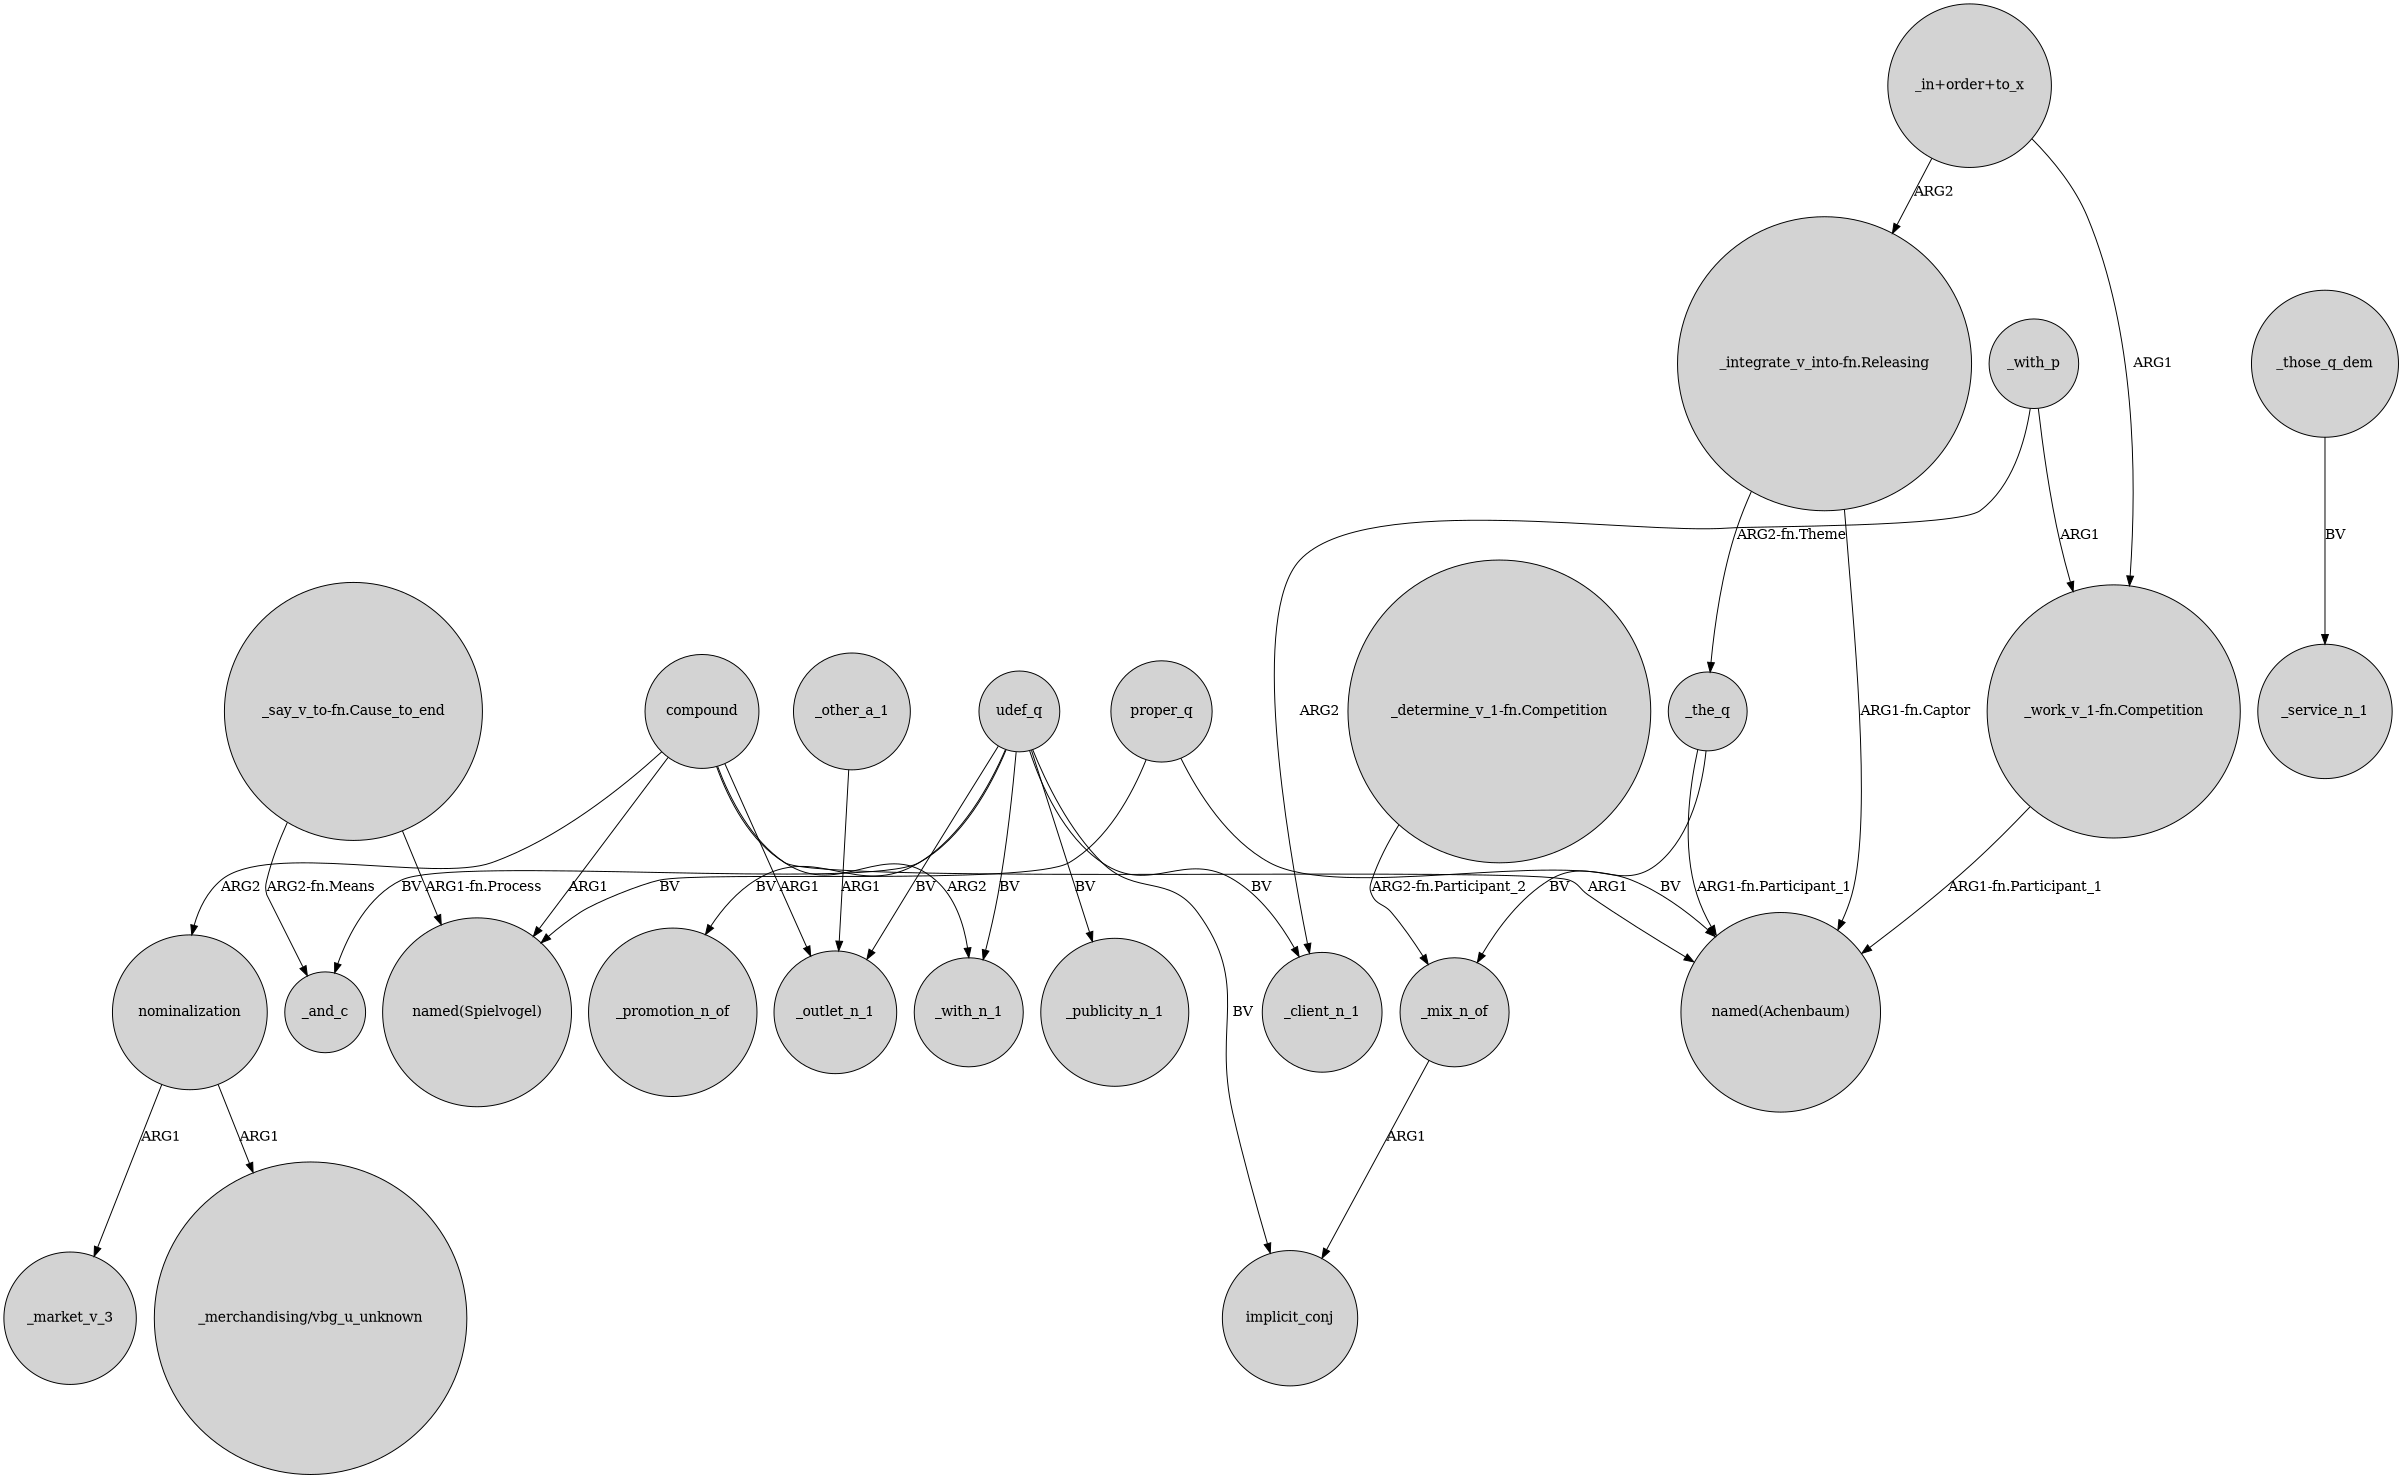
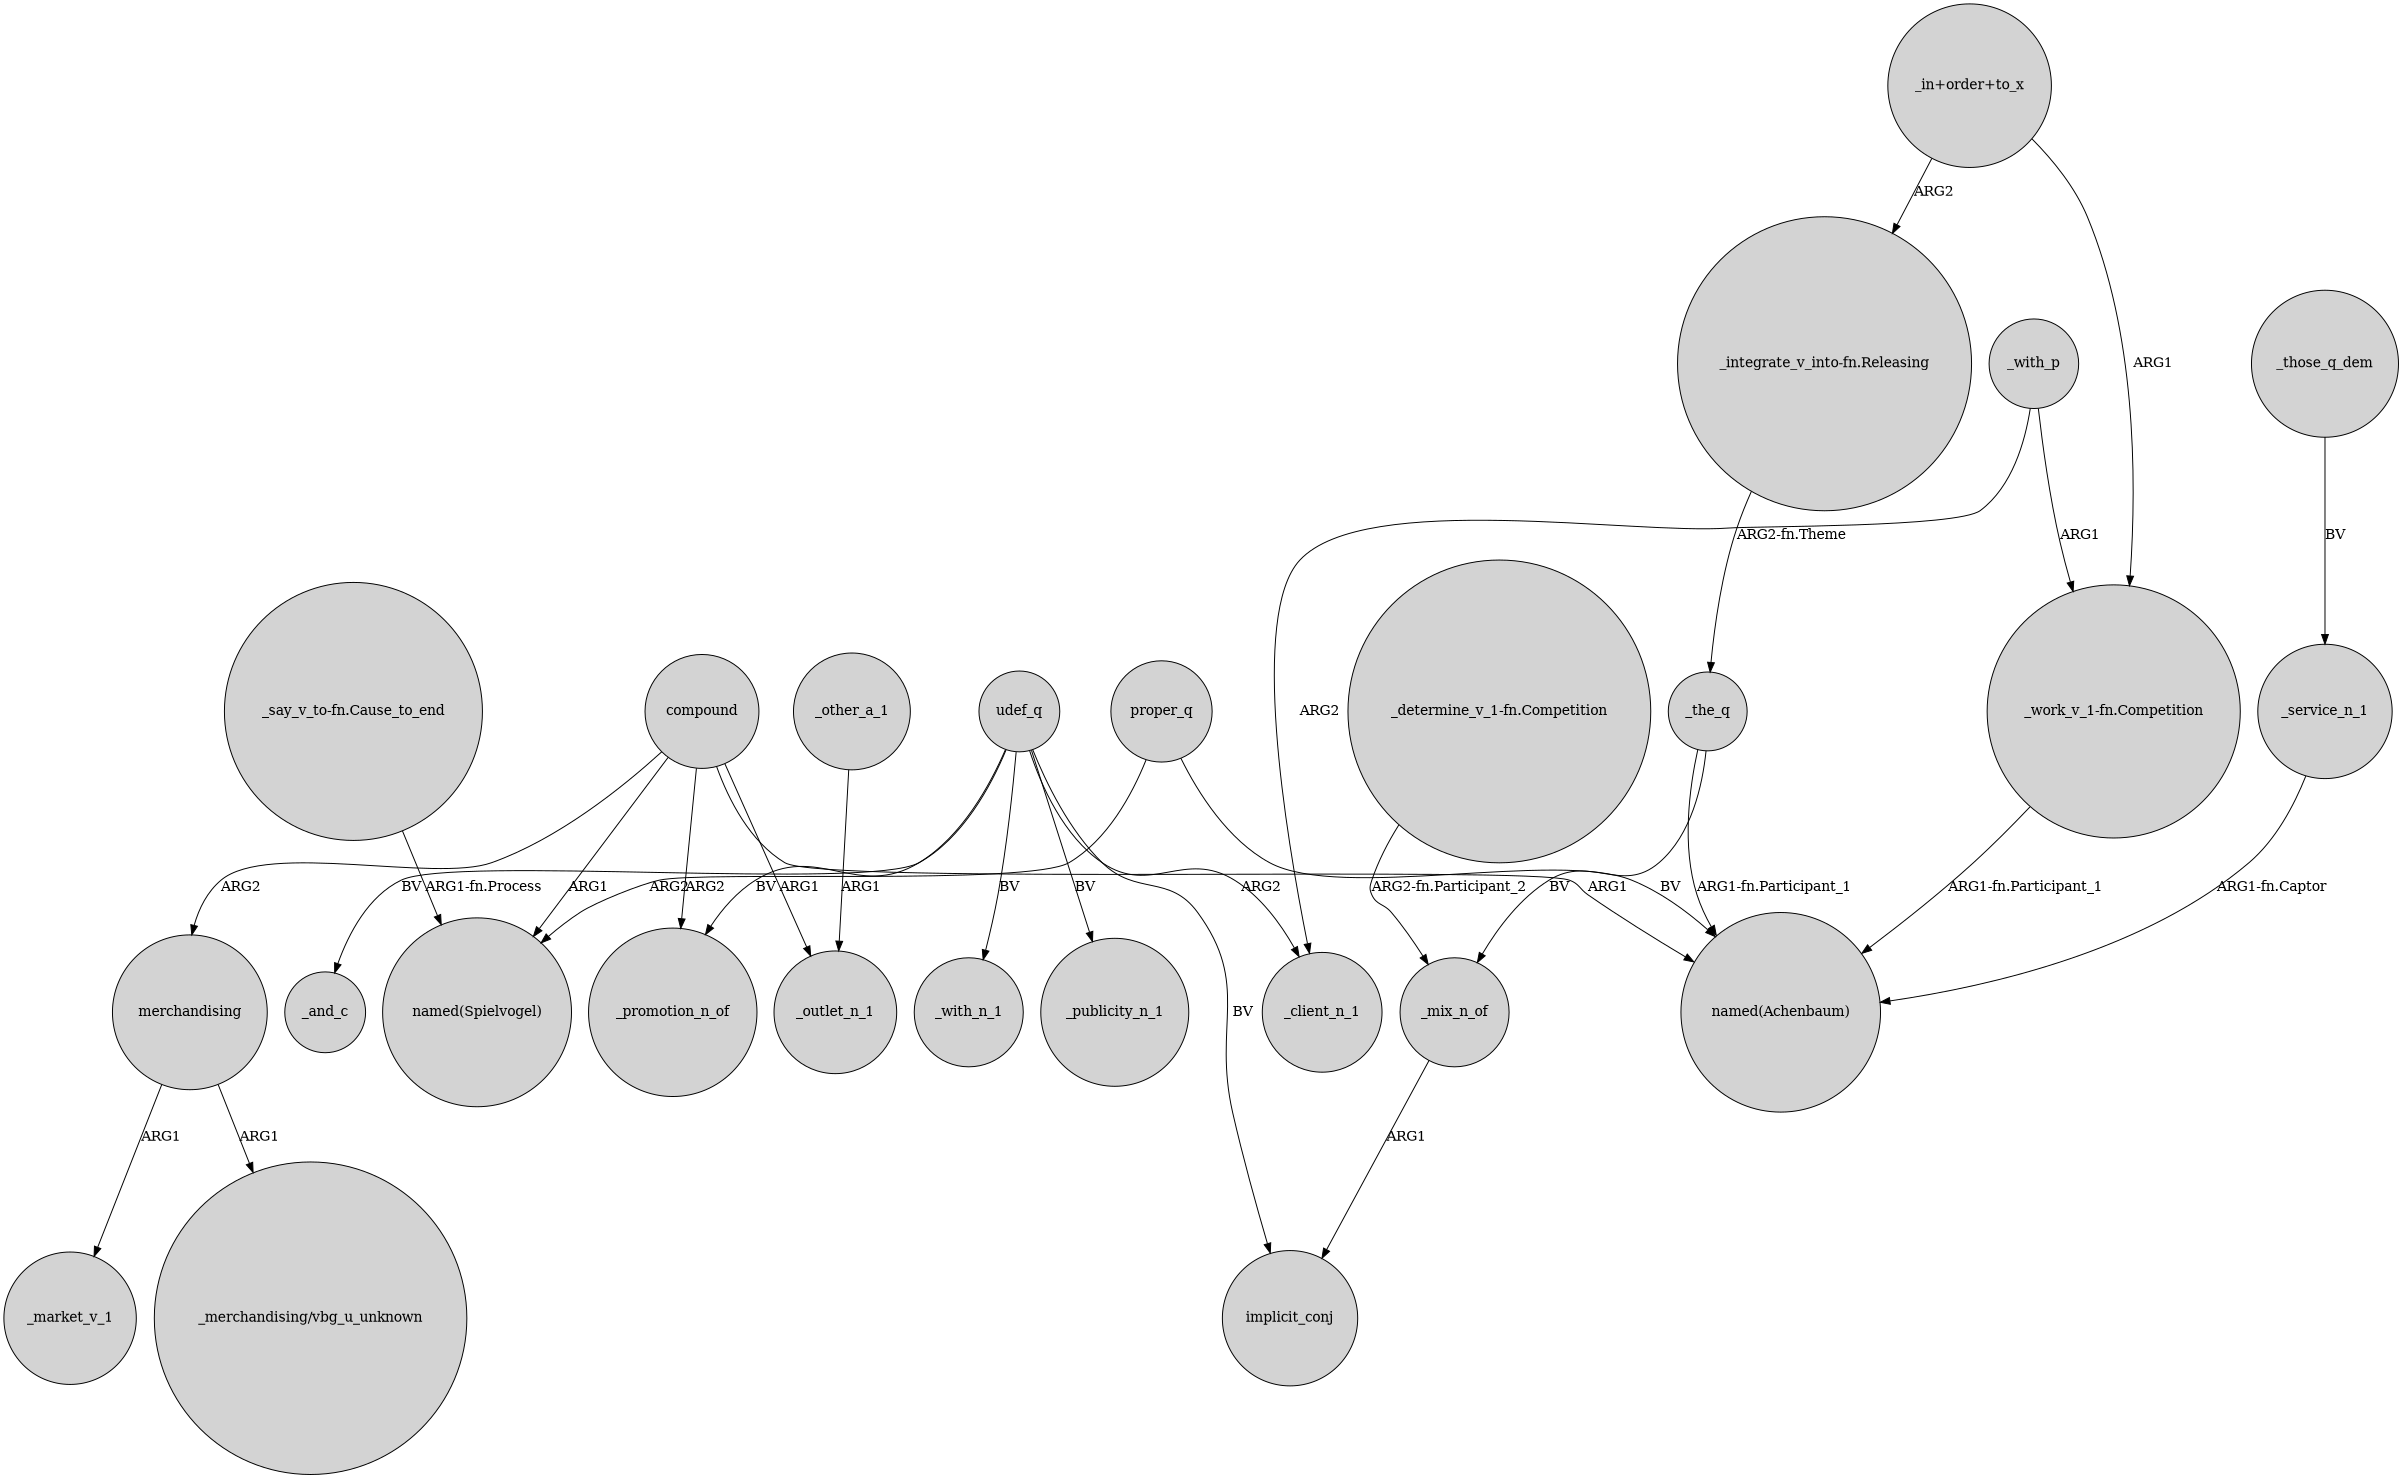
(1859, 716) -> (2128, 936)
(944, 833) -> none
(840, 873) -> (689, 843)
(669, 887) -> (669, 887)
(1261, 887) -> (1261, 887)
(268, 897) -> none
(190, 1012) -> (190, 1012)
(70, 1318) -> (70, 1318)
